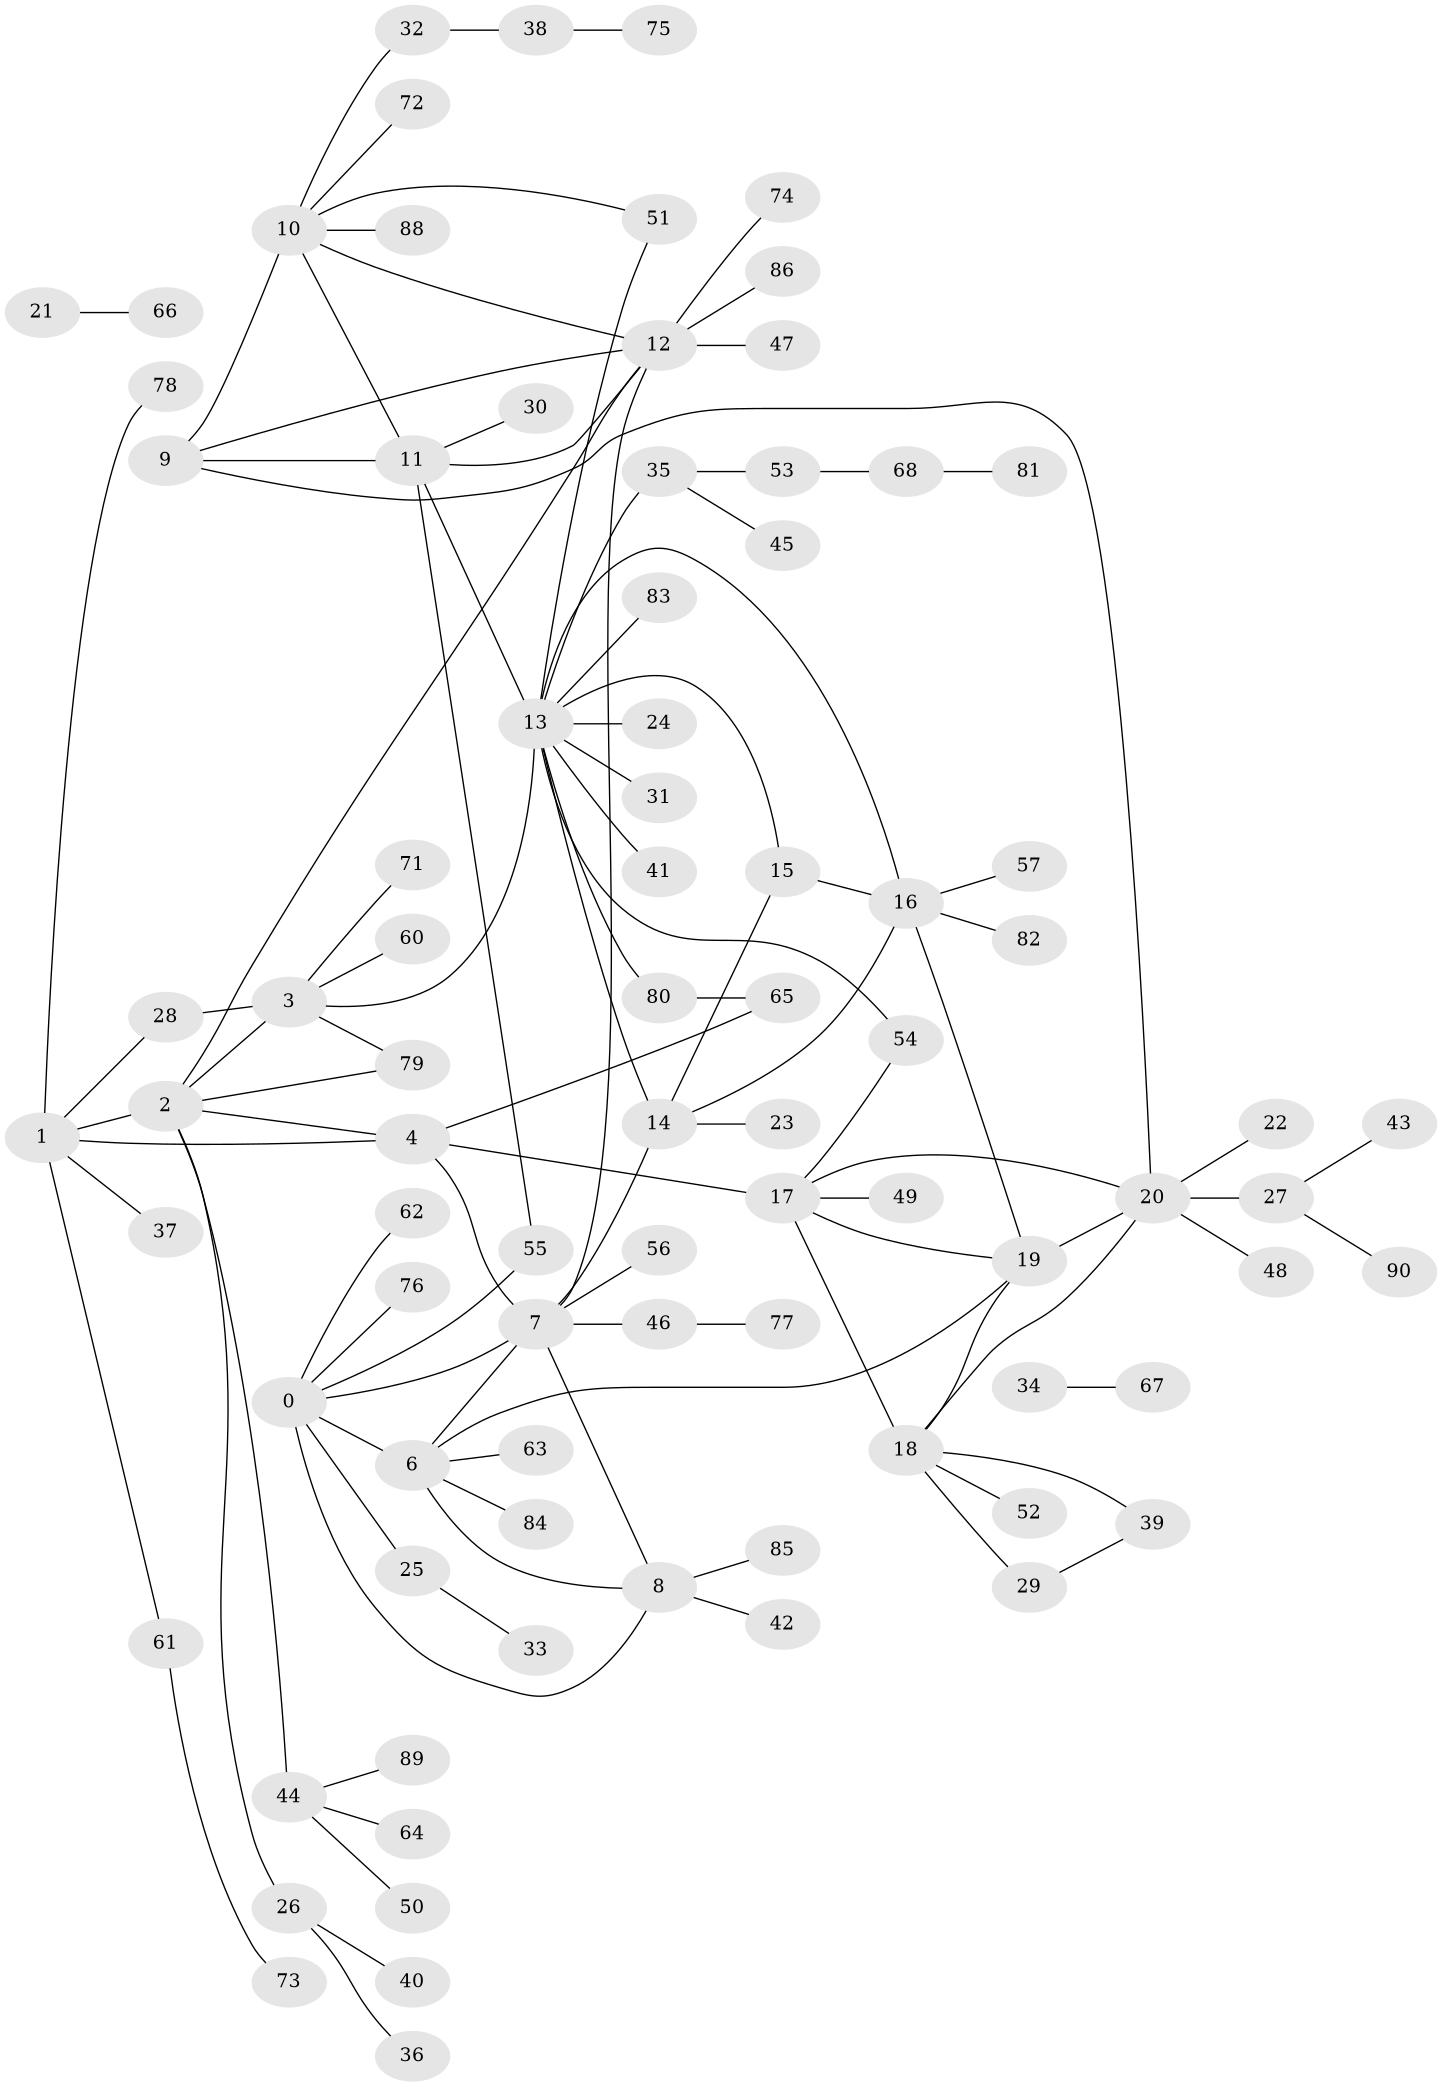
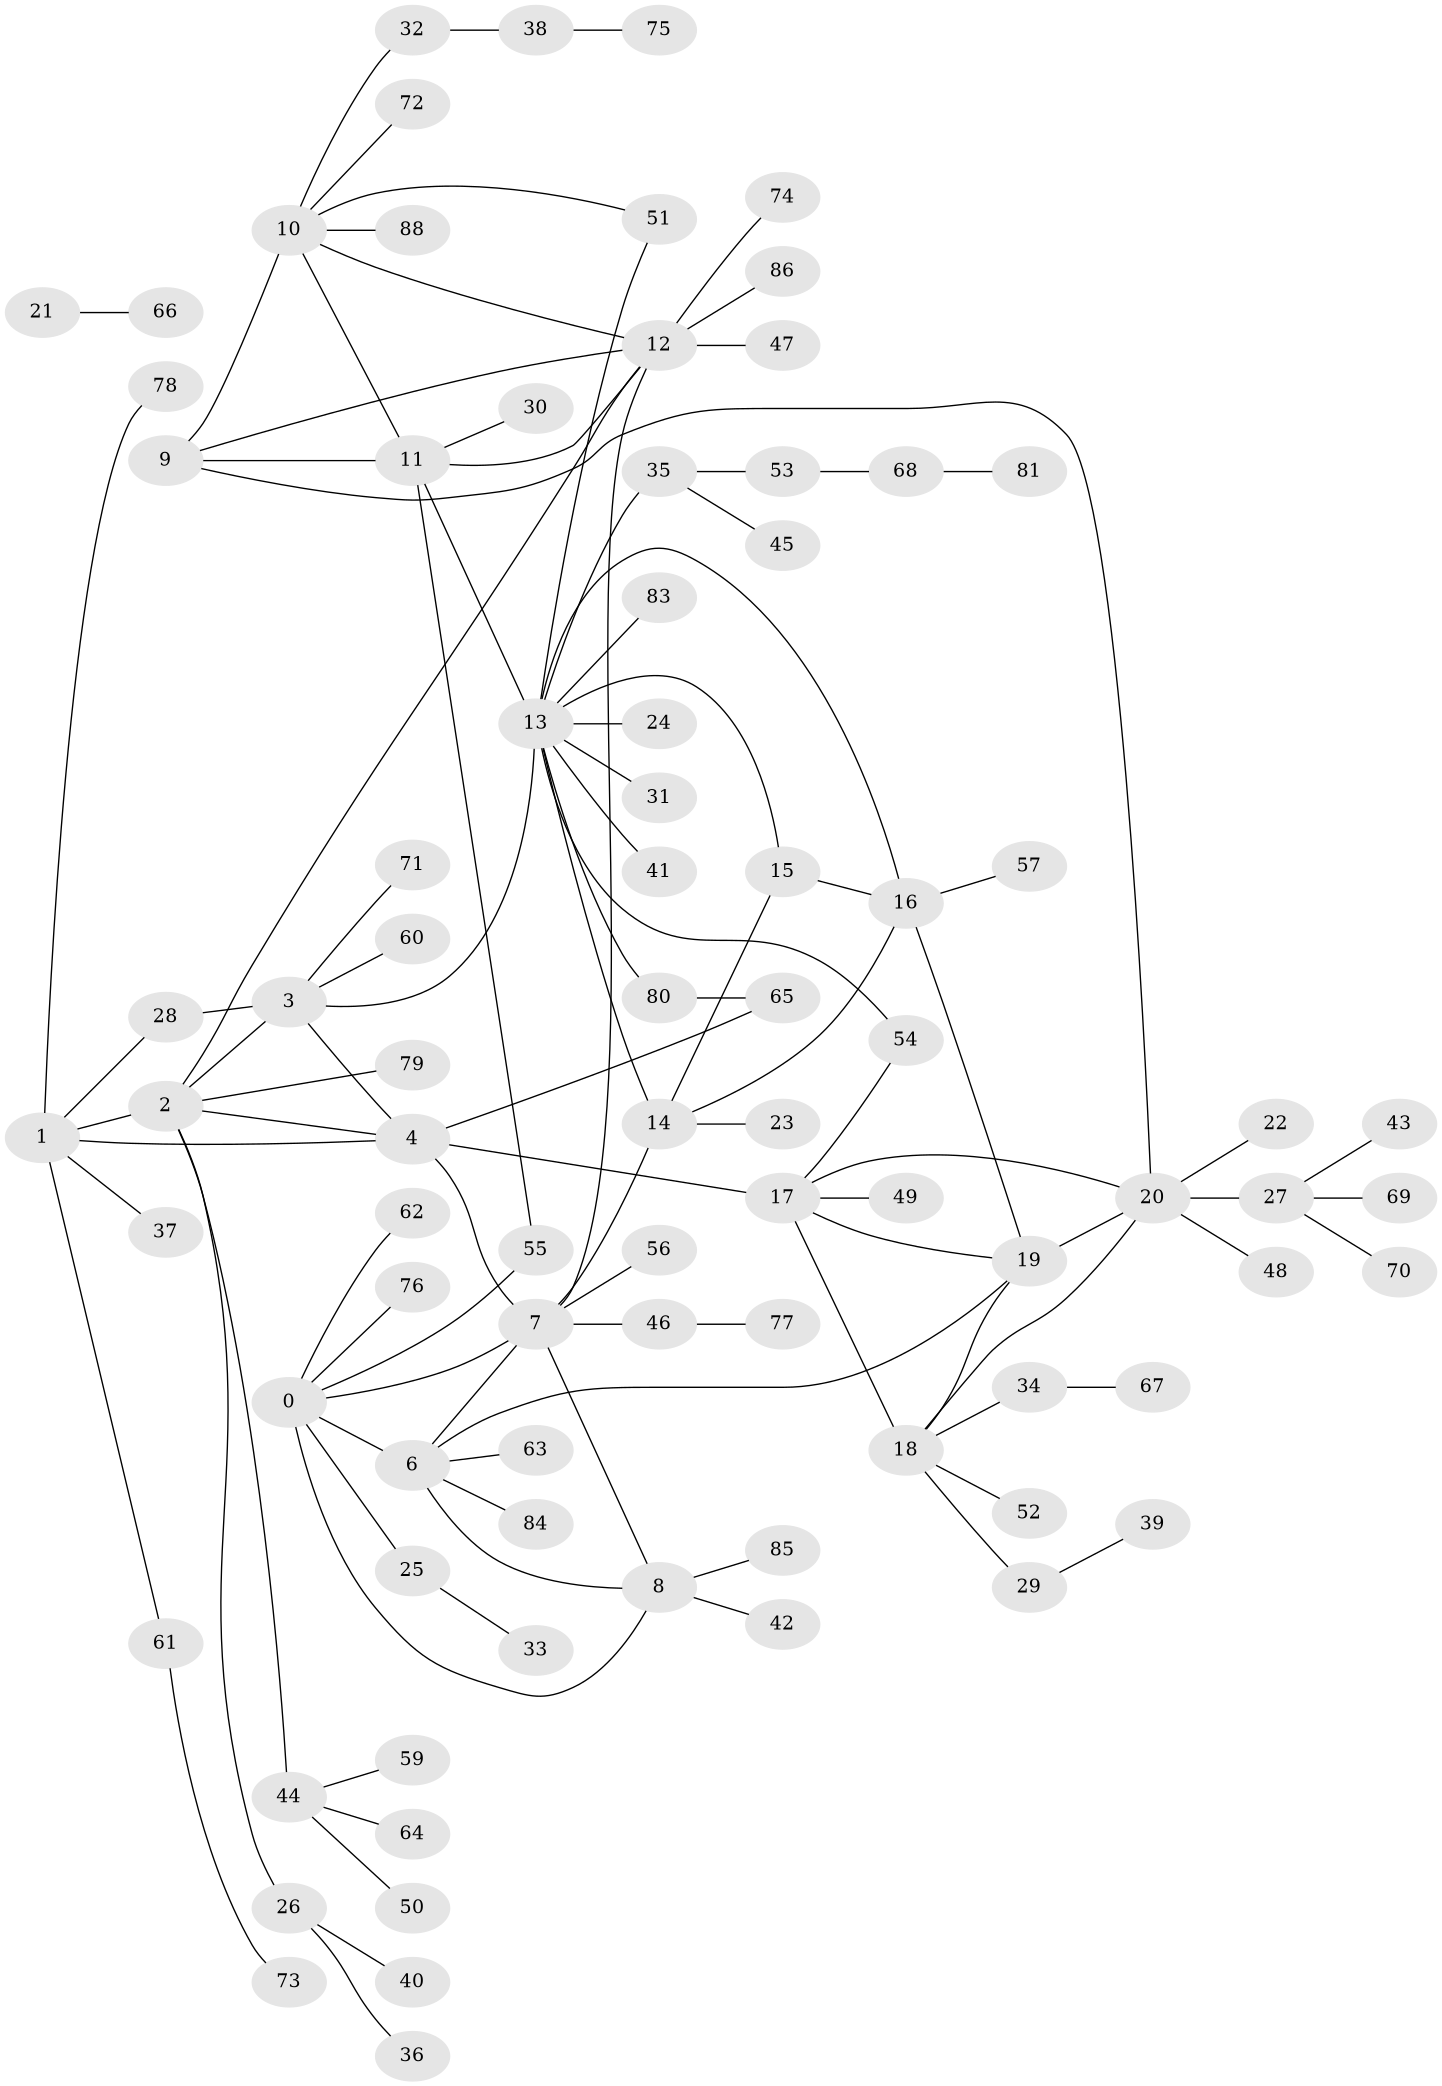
(1029, 940) -> none
(351, 1034) -> (345, 1067)
none -> (1400, 1198)
(1400, 1272) -> (1400, 1272)
(1038, 1468) -> (968, 1419)
(413, 1760) -> (413, 1760)
